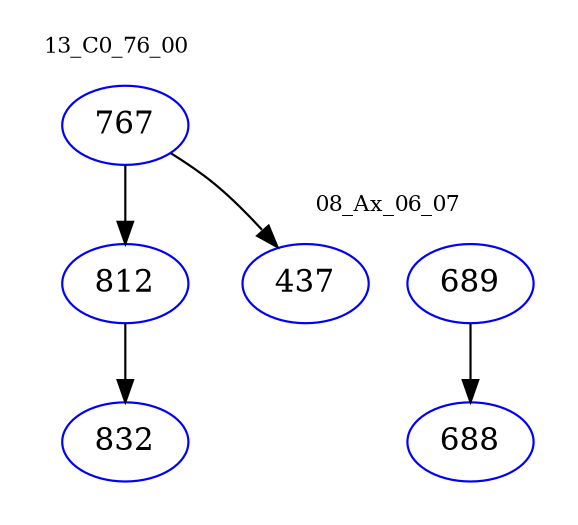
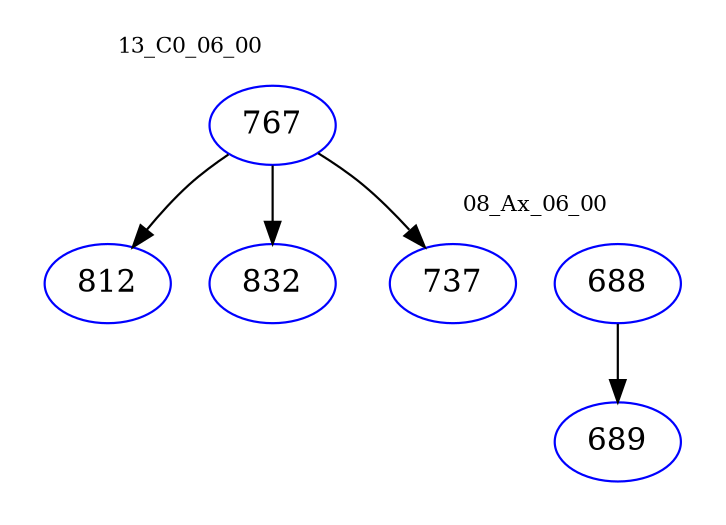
(117, 47) -> (190, 47)
(388, 206) -> (535, 206)
(306, 284) -> (453, 284)
(125, 352) -> (273, 194)
(471, 352) -> (618, 352)
